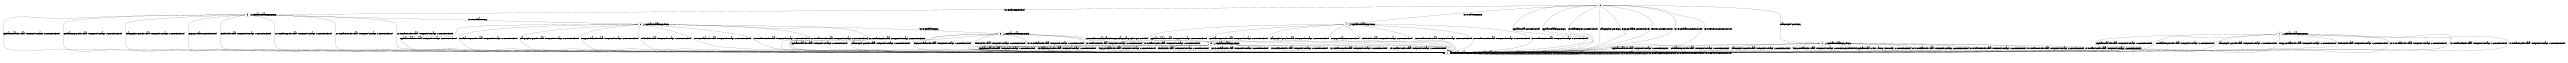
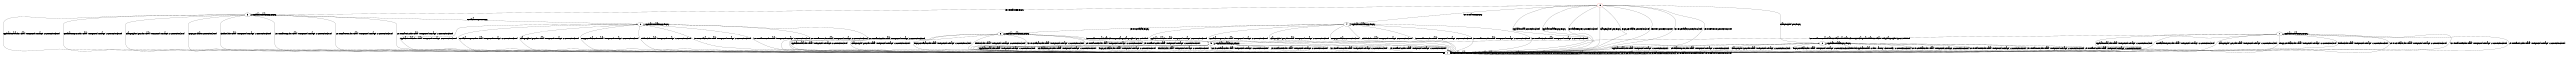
(1014, 10) -> (1014, 10)
(477, 20) -> (477, 20)
(820, 27) -> (1174, 27)
none -> (1746, 39)
